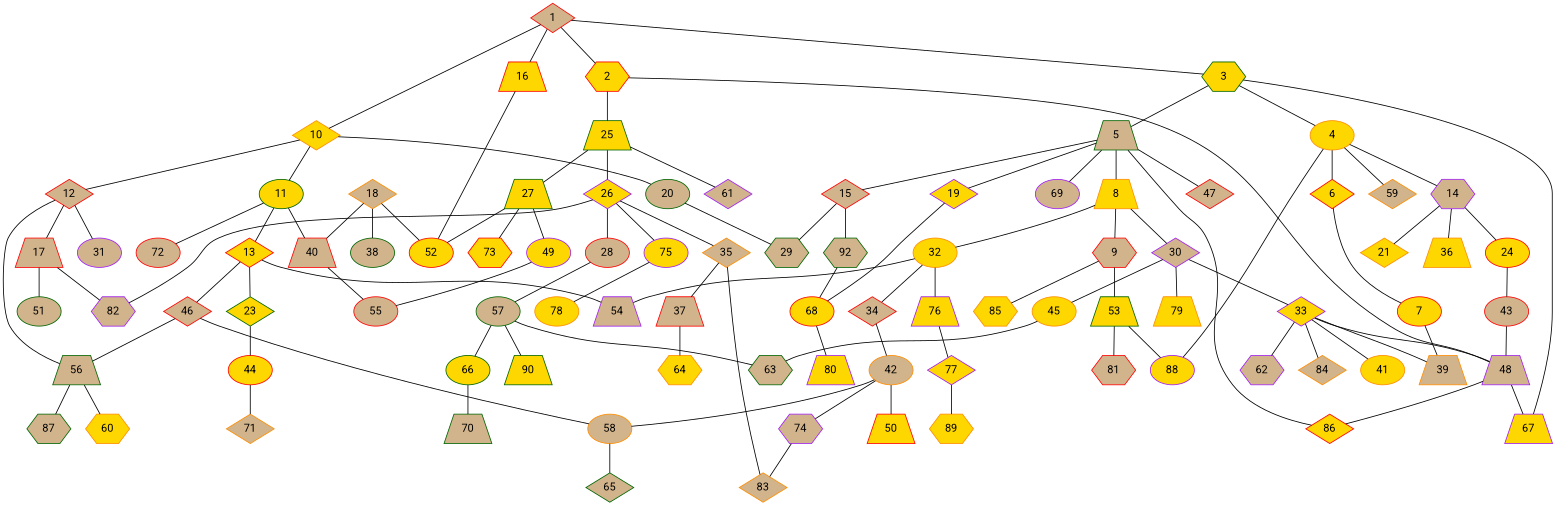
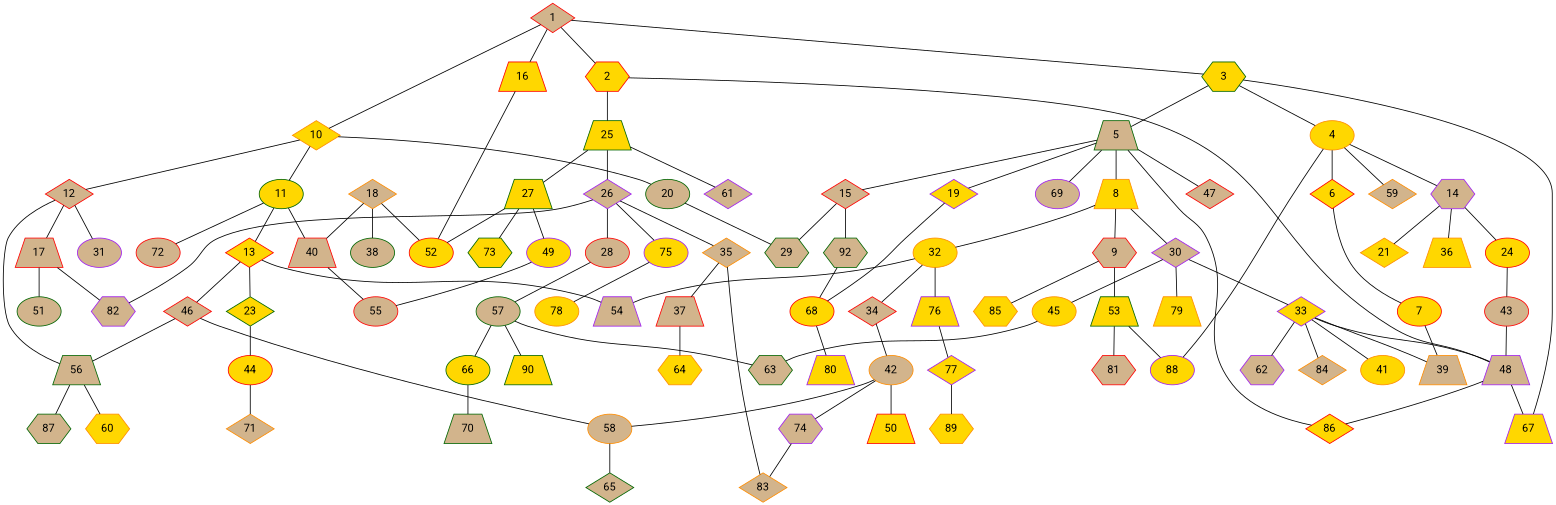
(607, 194) -> (607, 194)
(490, 253) -> (490, 253)
